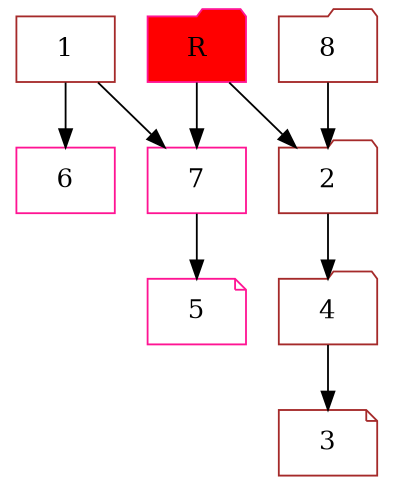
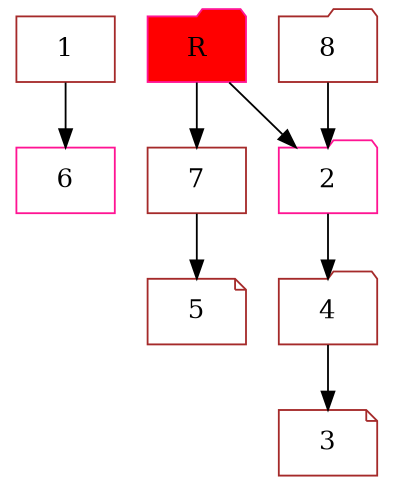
(125, 108) -> none
(197, 180) -> (197, 180)
(328, 180) -> (328, 180)
(197, 312) -> (197, 312)
